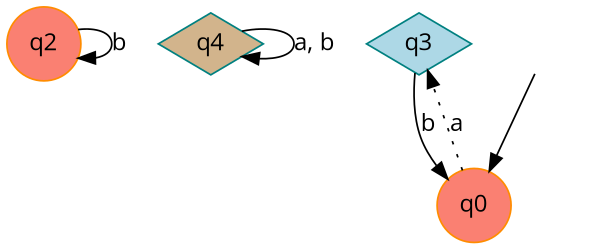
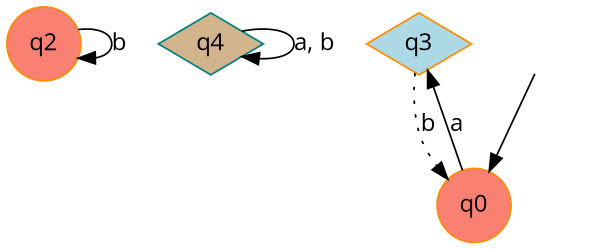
(419, 44) -> (419, 44)
(416, 122) -> (416, 122)
(448, 129) -> (448, 129)
